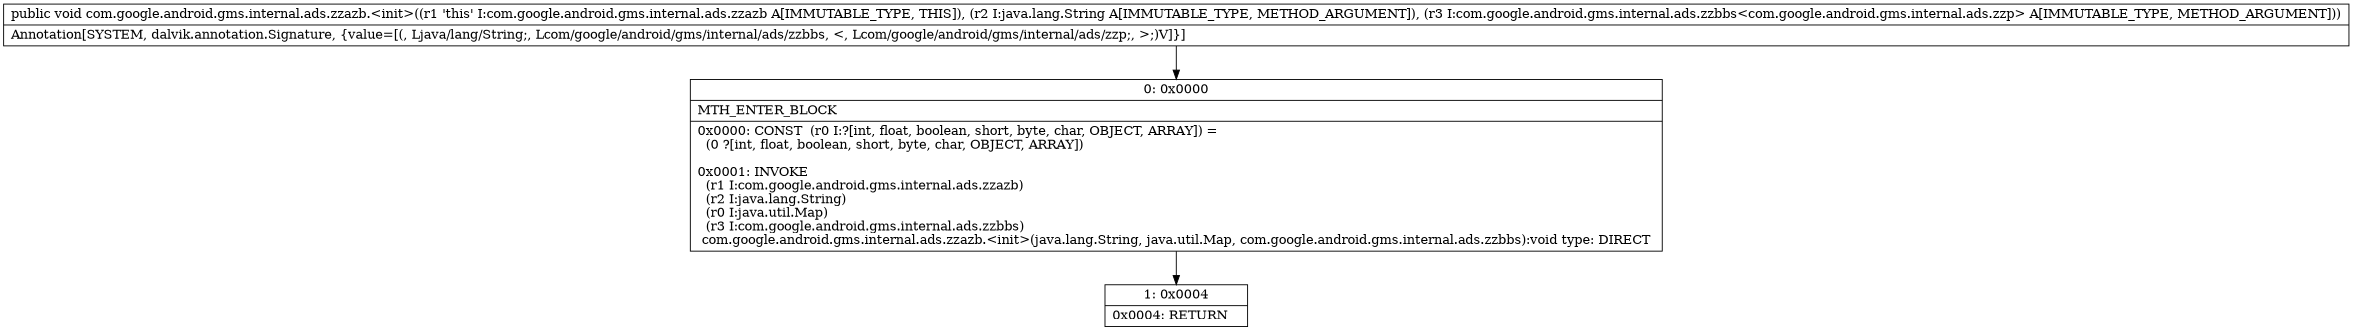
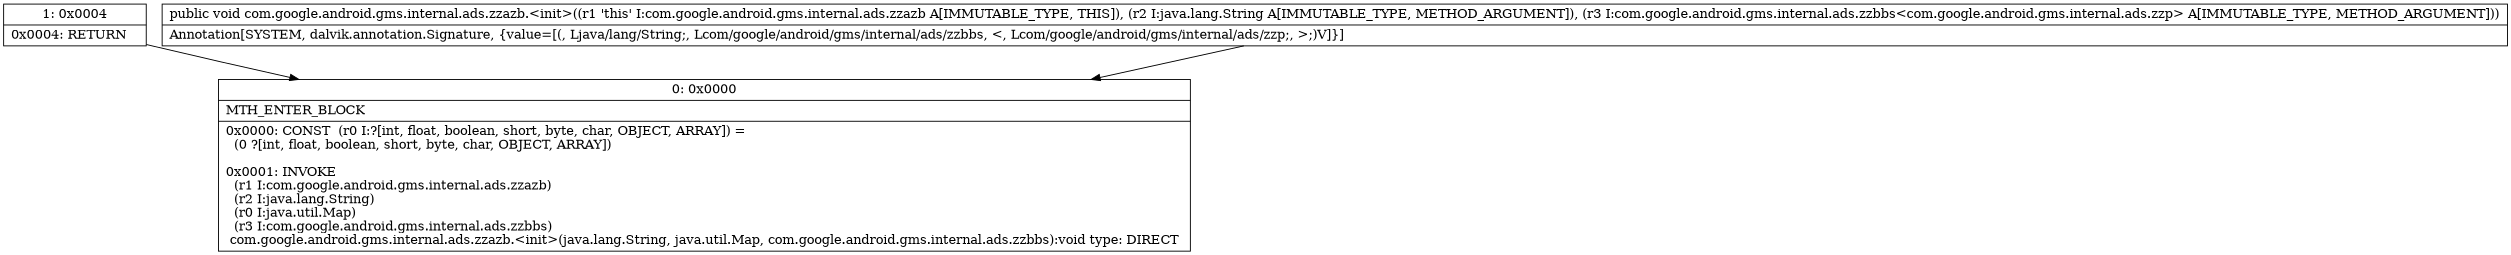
(1176, 263) -> (218, 61)
